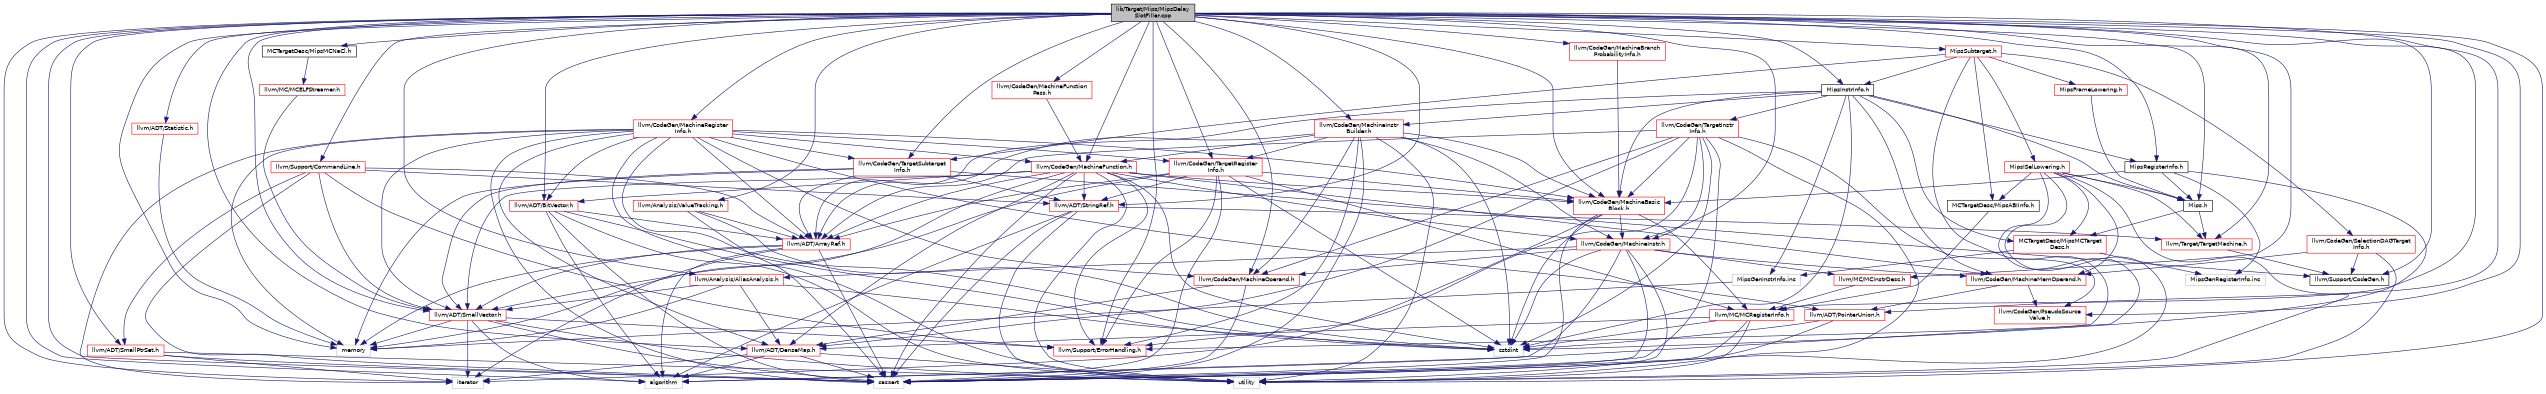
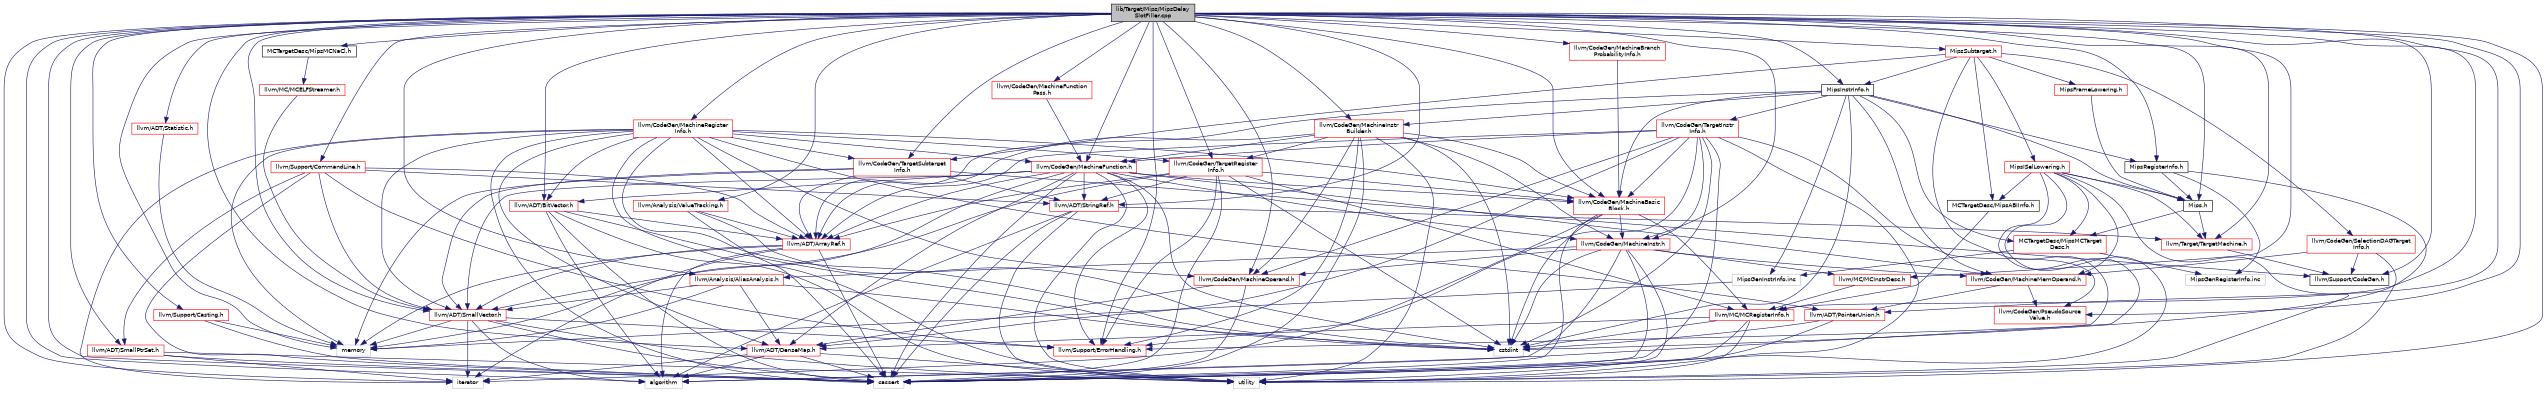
none -> (1396, 143)
(1898, 189) -> none
none -> (191, 315)
